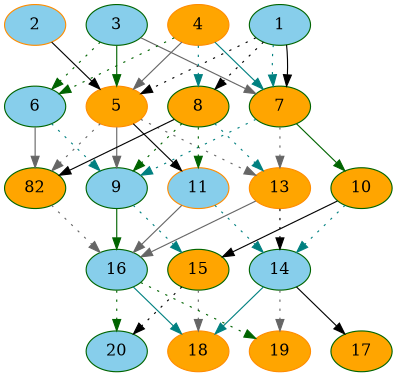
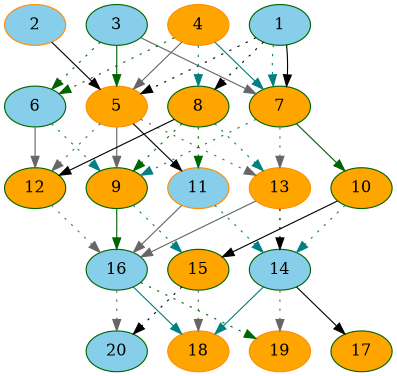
(35, 188) -> (35, 188)
(117, 188) -> (117, 188)
(117, 305) -> (117, 305)
